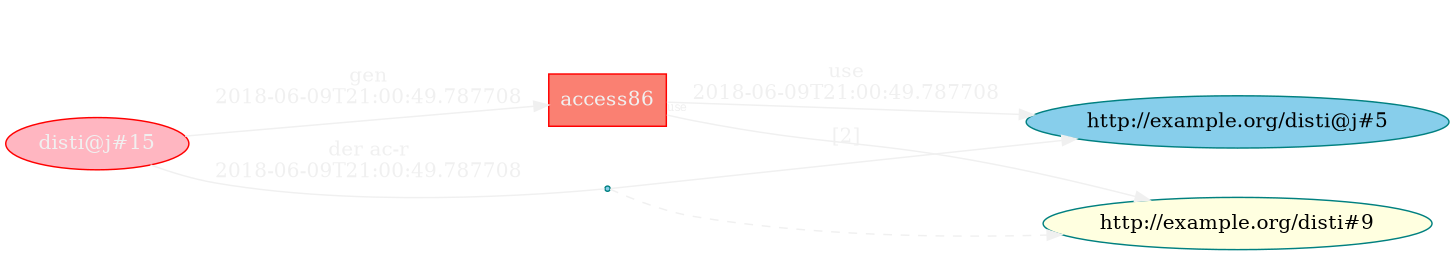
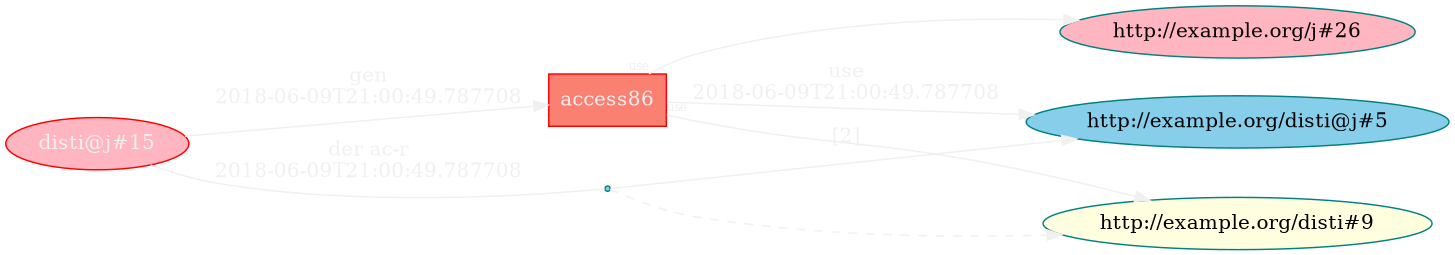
none -> (1238, 32)
